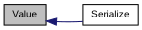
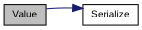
(70, 22) -> (59, 8)
